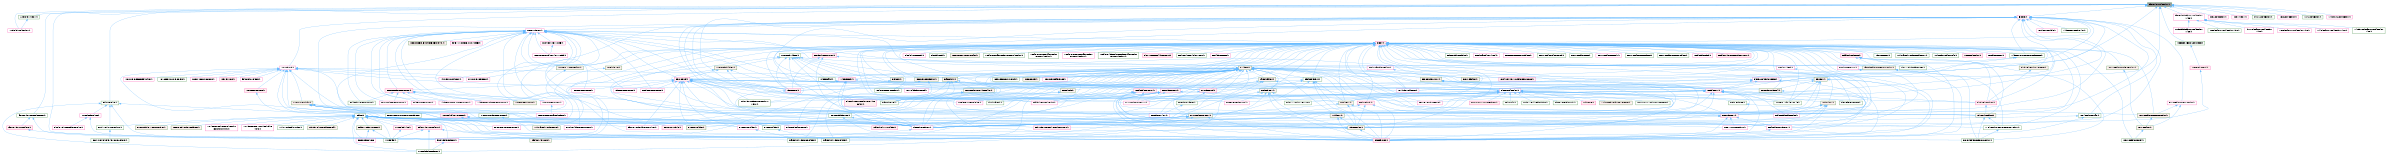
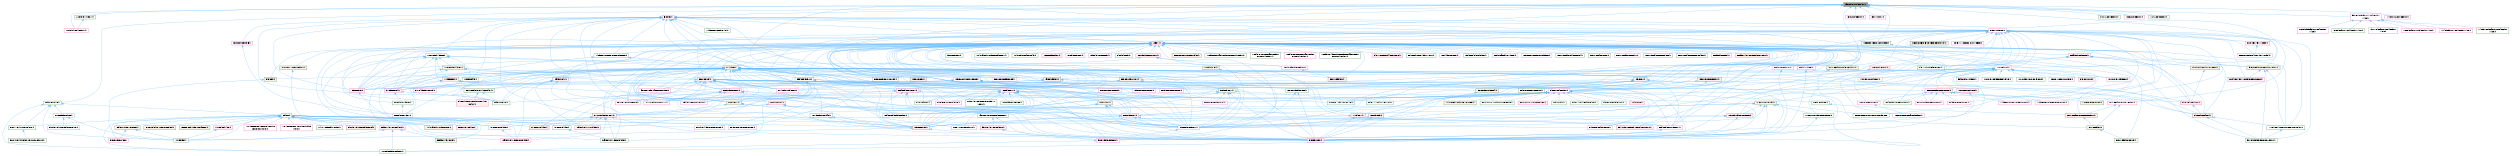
(1737, 85) -> (1041, 88)
(703, 116) -> (352, 113)
(497, 121) -> none
(803, 140) -> (516, 140)
